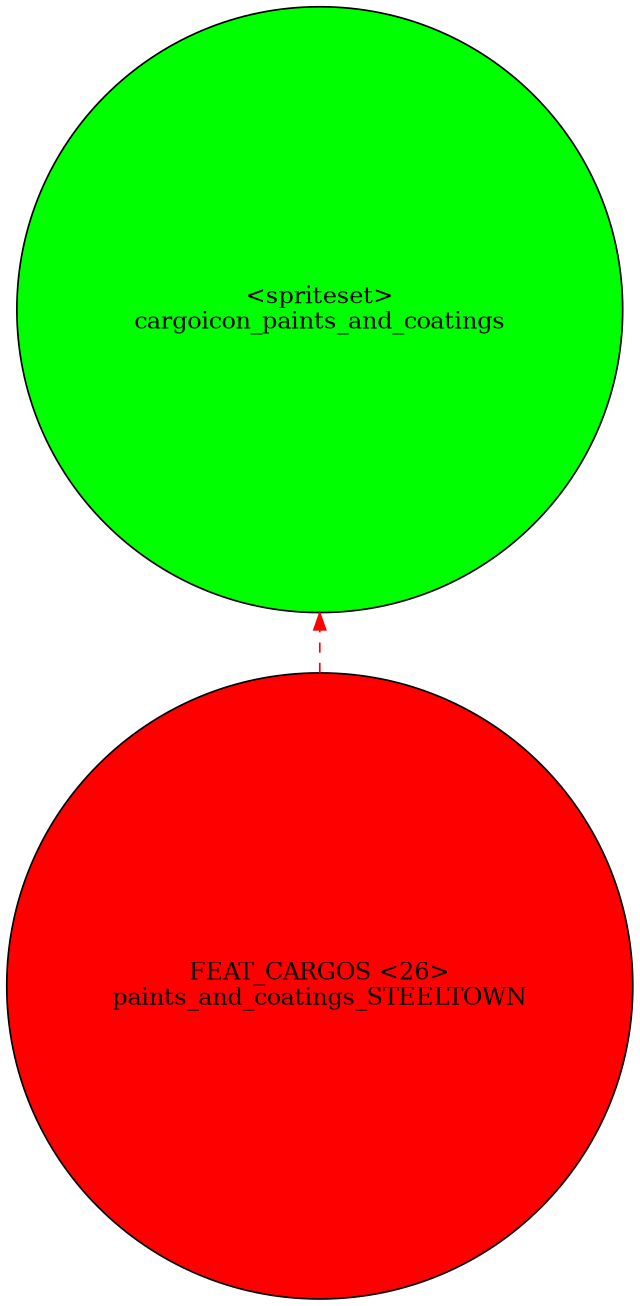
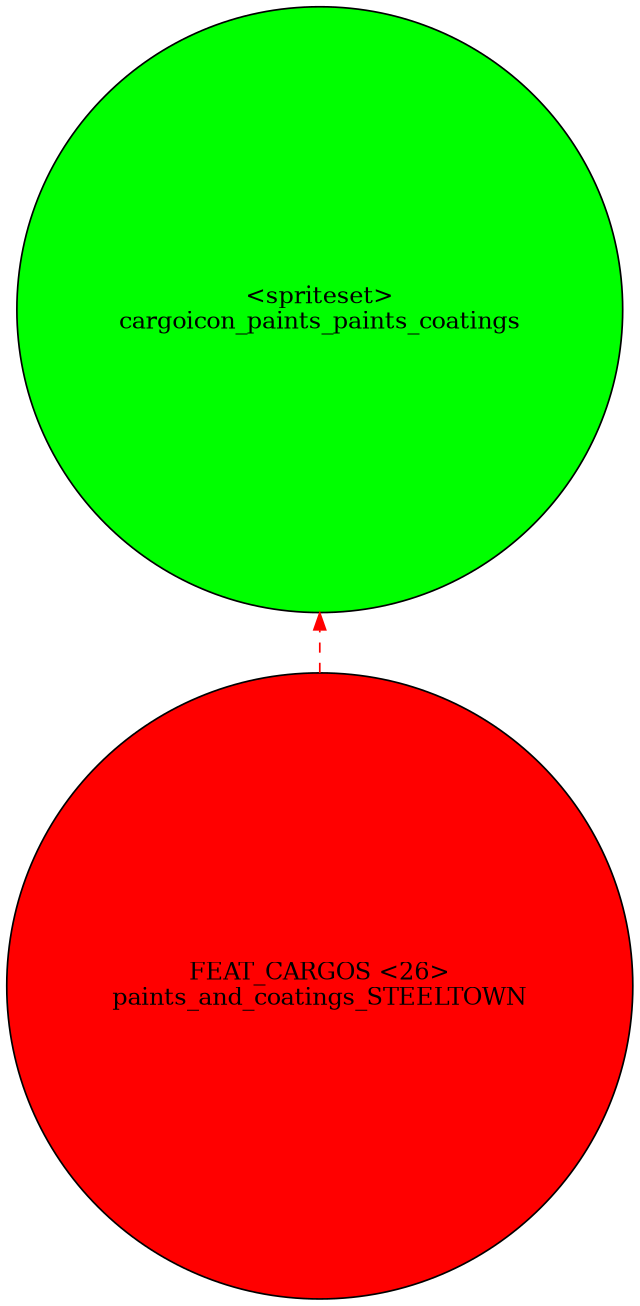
(320, 310) -> (320, 310)
